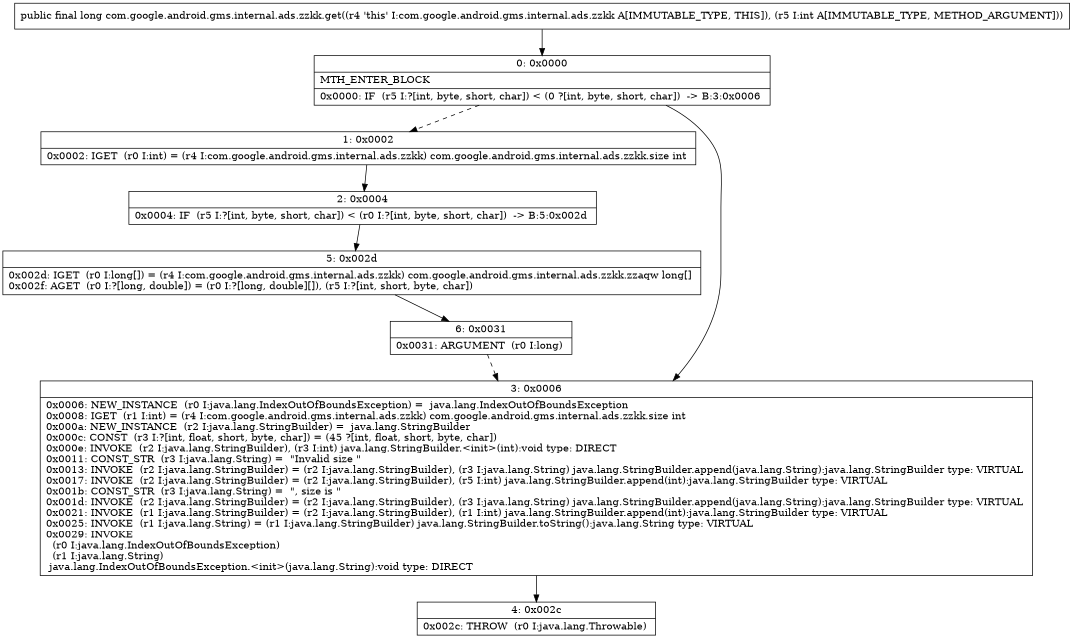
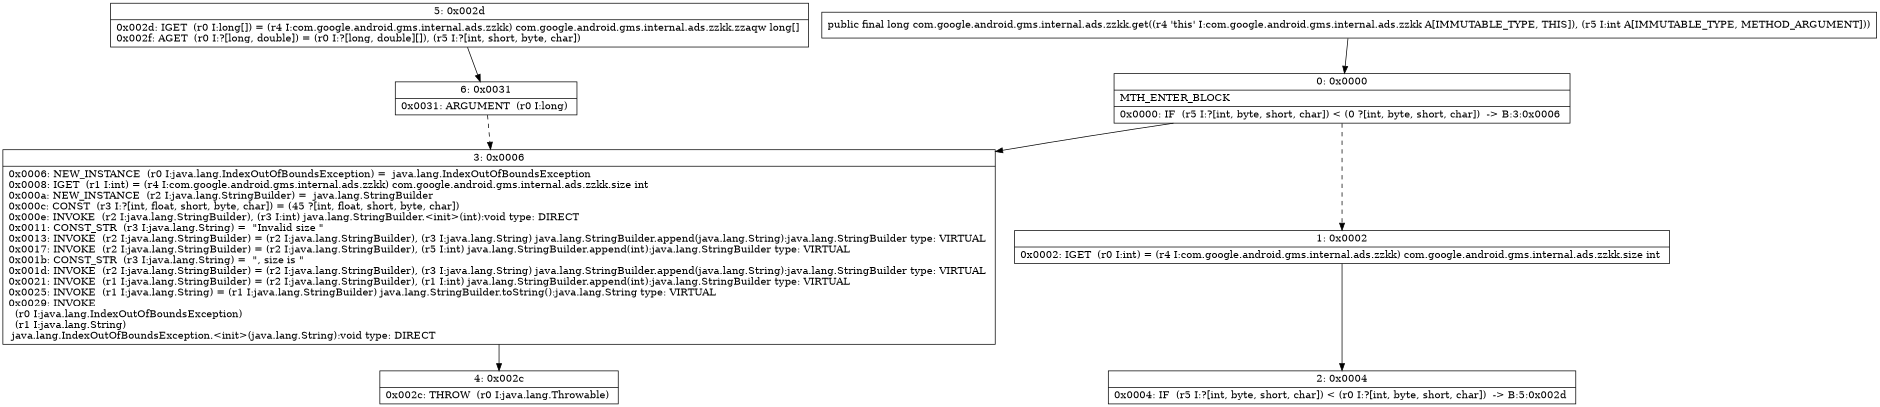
(358, 234) -> none
